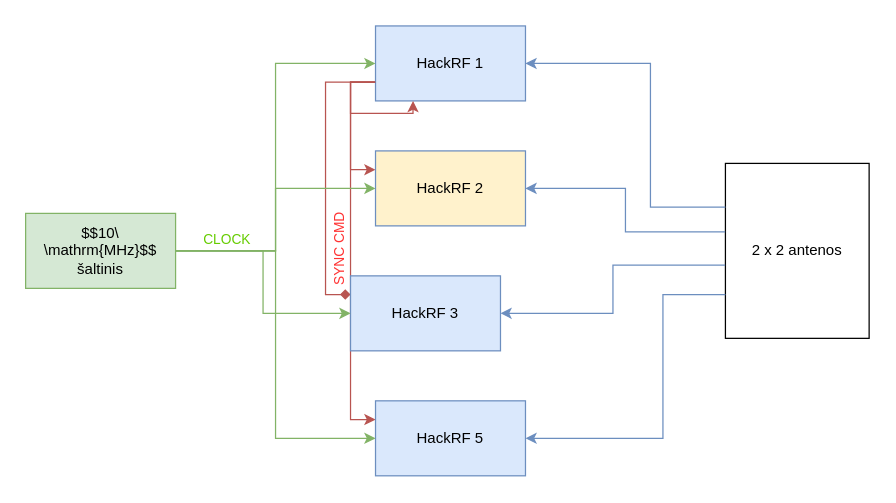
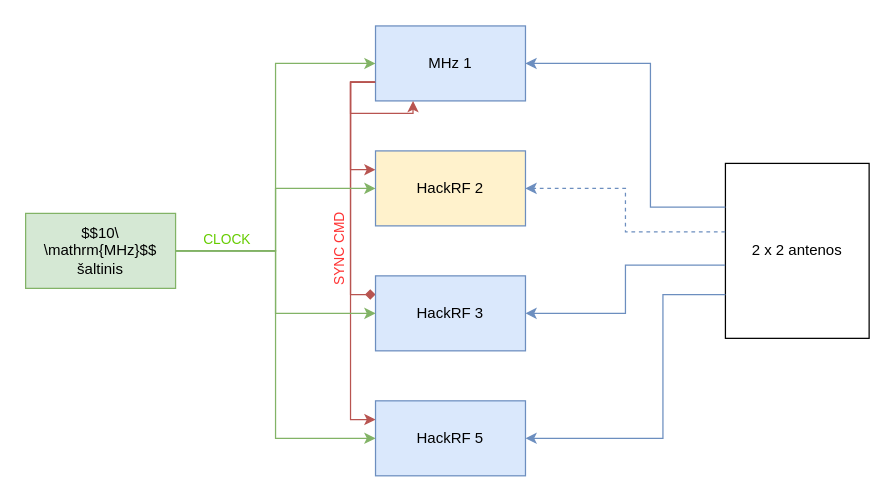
(451, 63) -> (451, 63)
(626, 212) -> (626, 212)
(426, 313) -> (451, 313)
